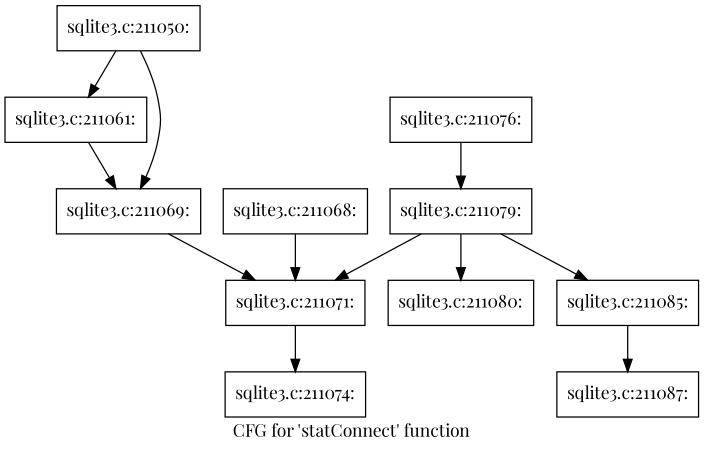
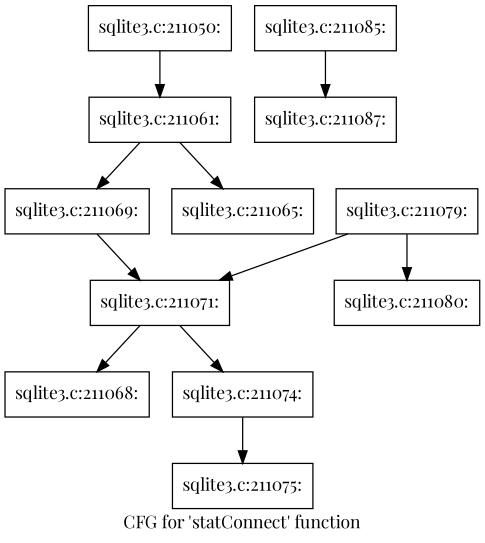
(160, 113) -> none
(461, 120) -> none
none -> (243, 211)
(295, 251) -> (123, 344)
(539, 254) -> none
none -> (243, 486)
